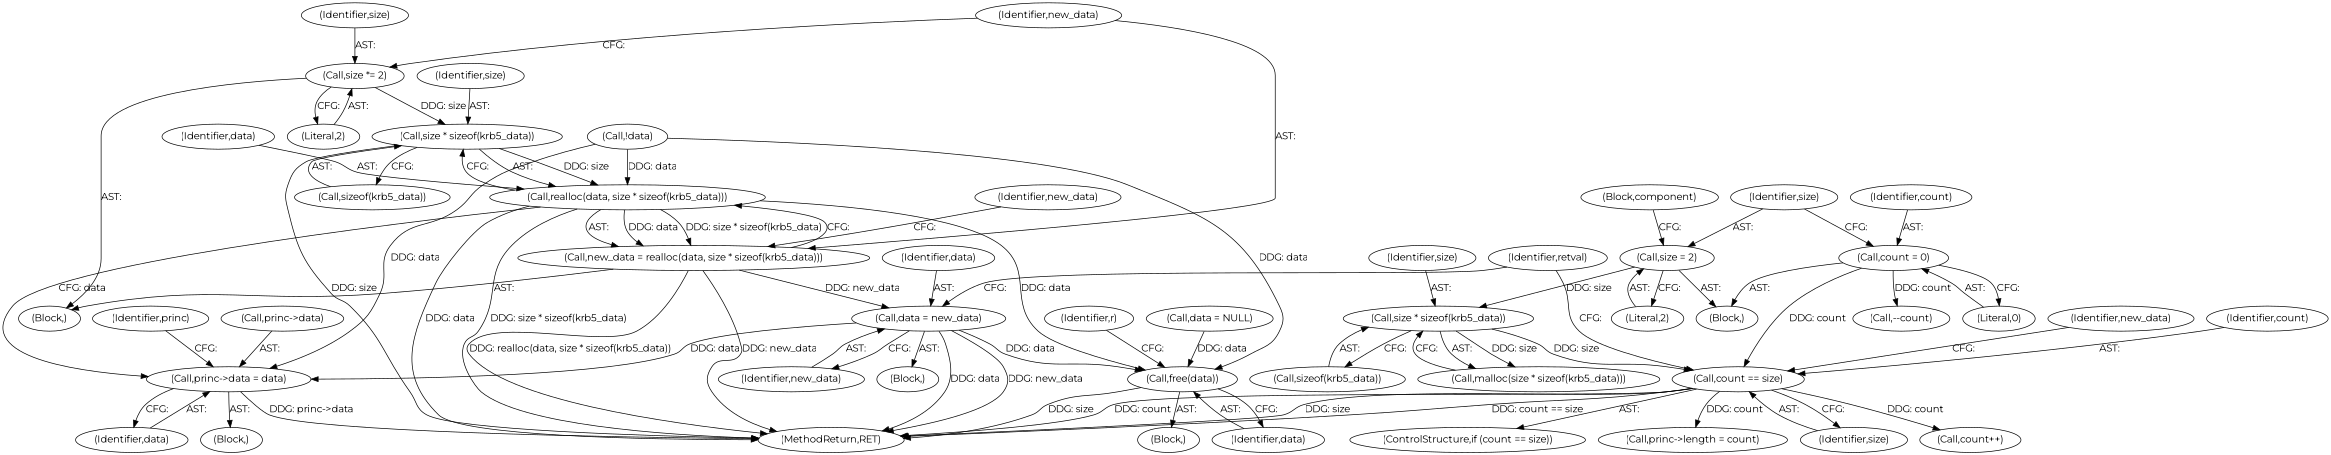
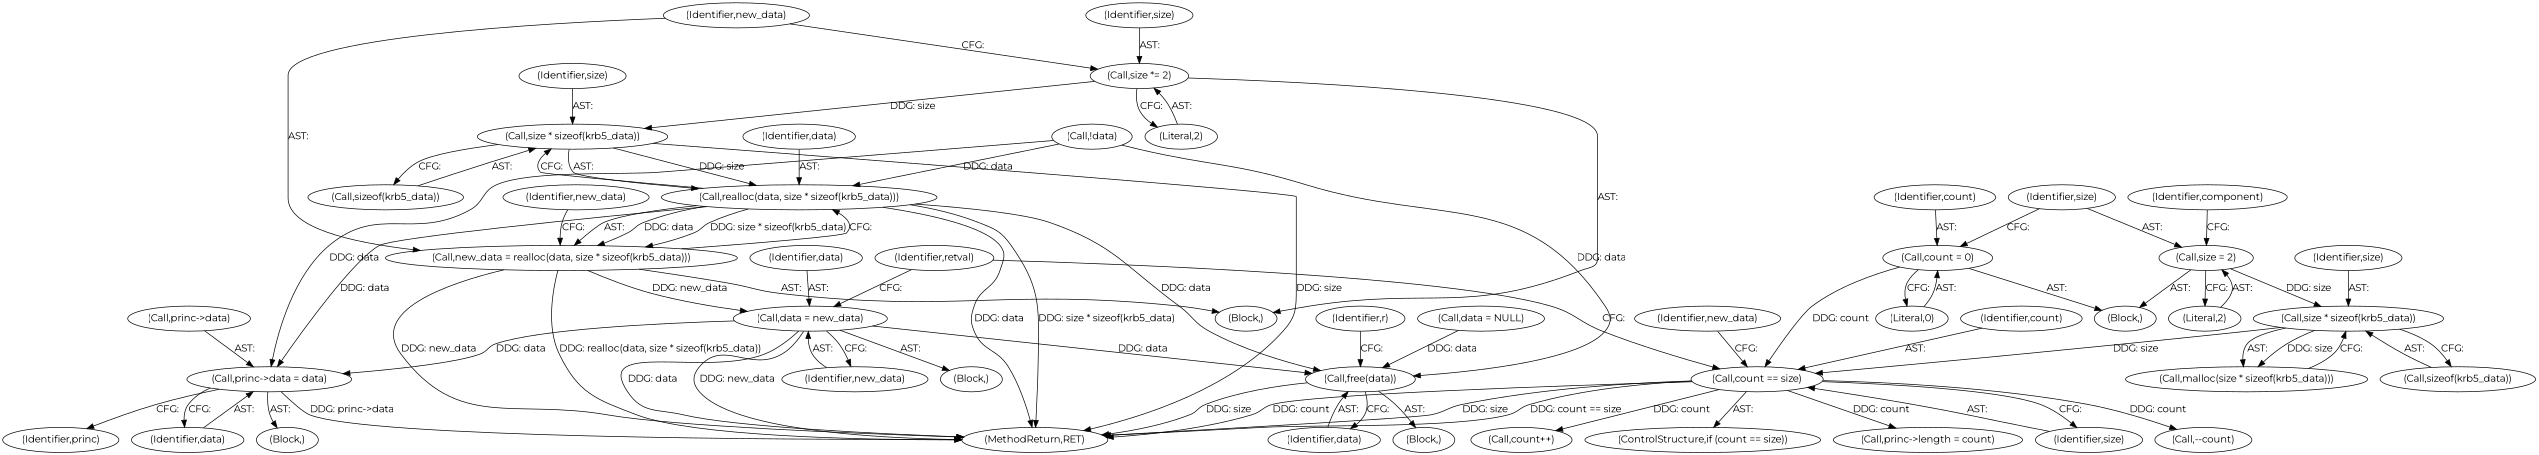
(1650, 197) -> (2208, 197)
(1893, 285) -> (2016, 394)
(82, 288) -> (365, 288)
(187, 347) -> (155, 405)
